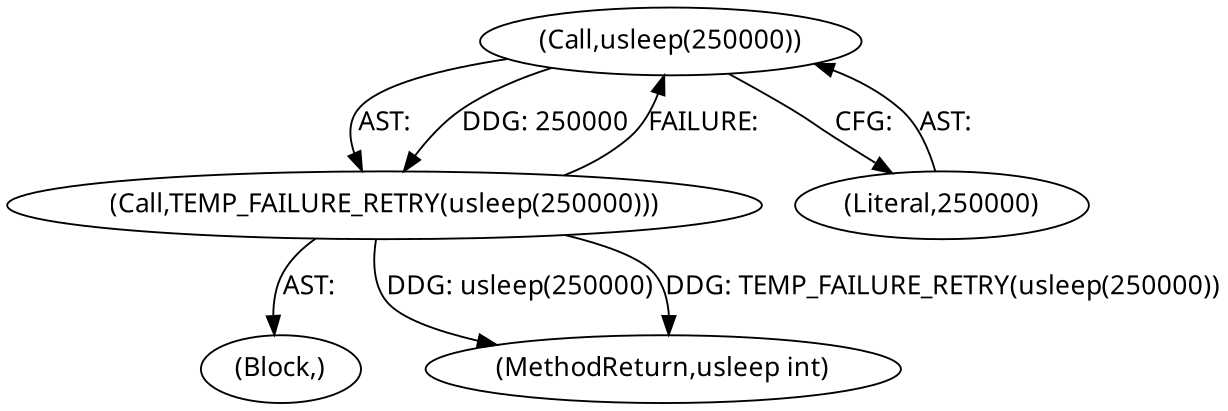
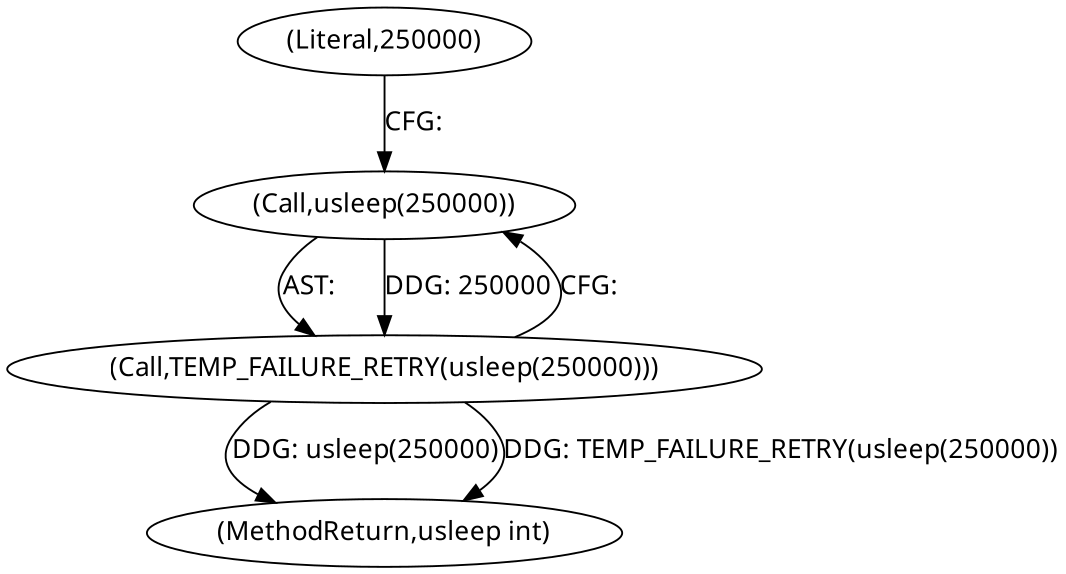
(803, 117) -> none
(708, 123) -> (593, 287)
(950, 123) -> (417, 123)
(281, 369) -> none
